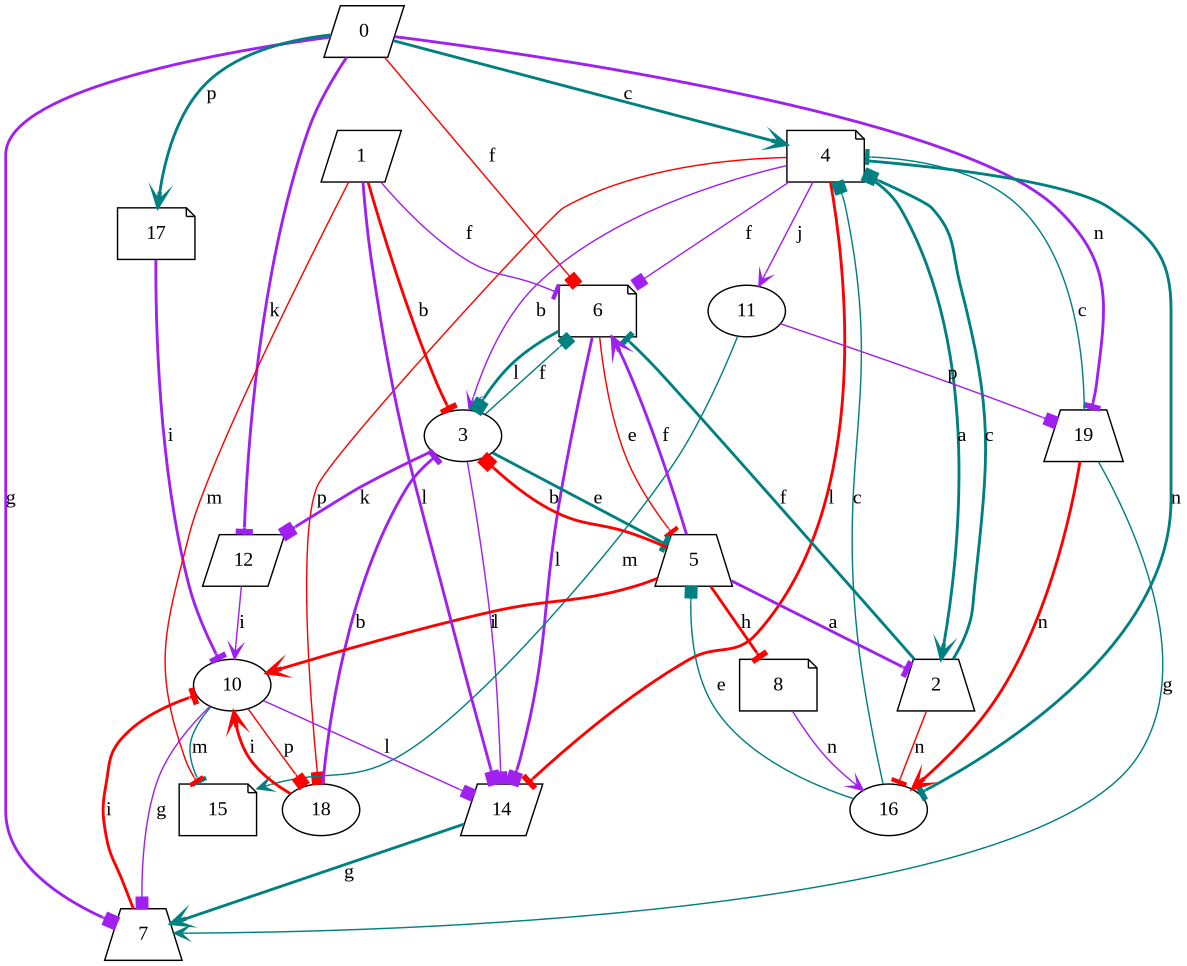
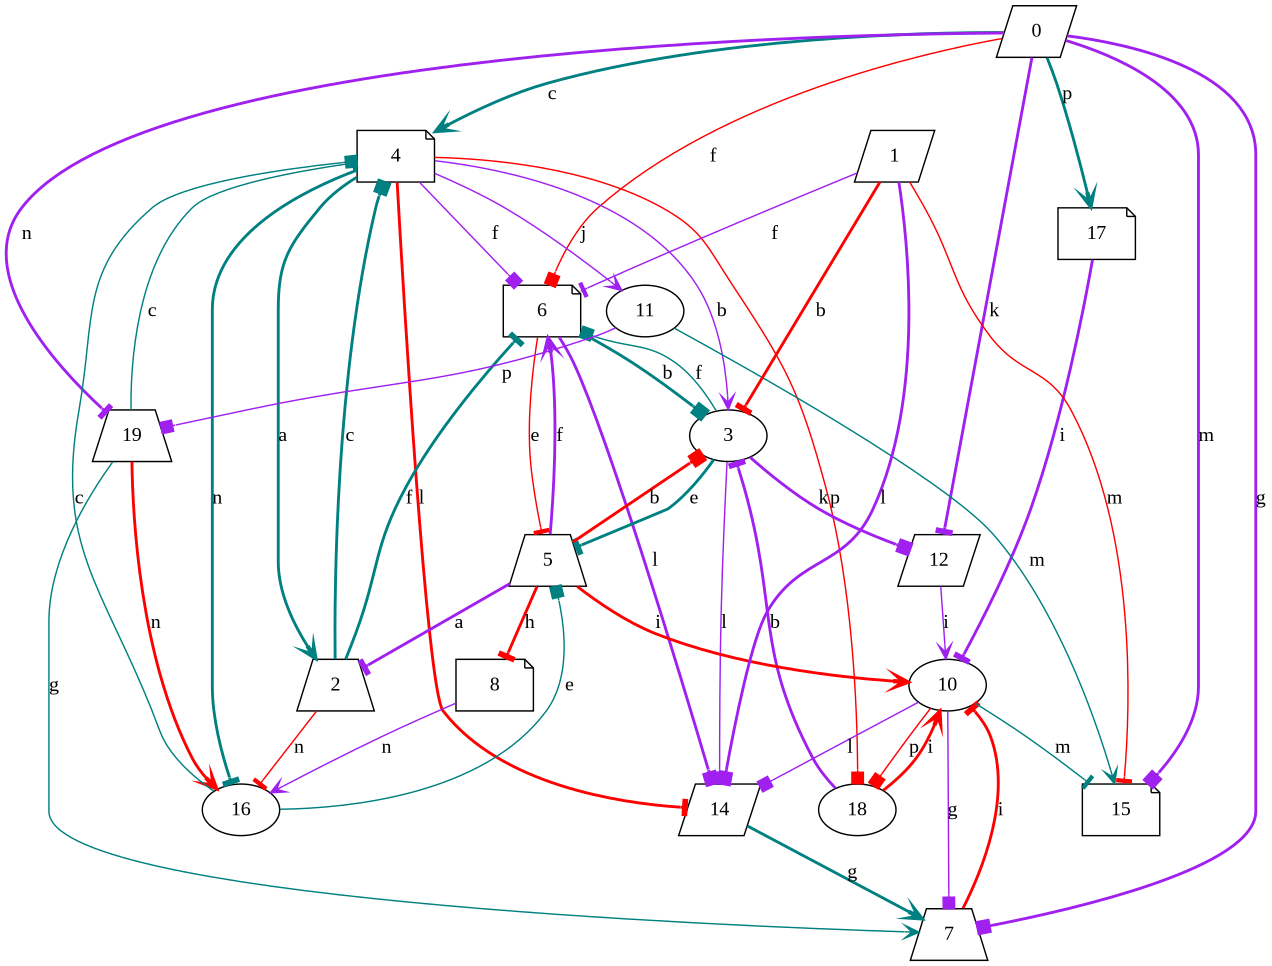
(516, 373) -> (667, 373)
none -> (1198, 376)
